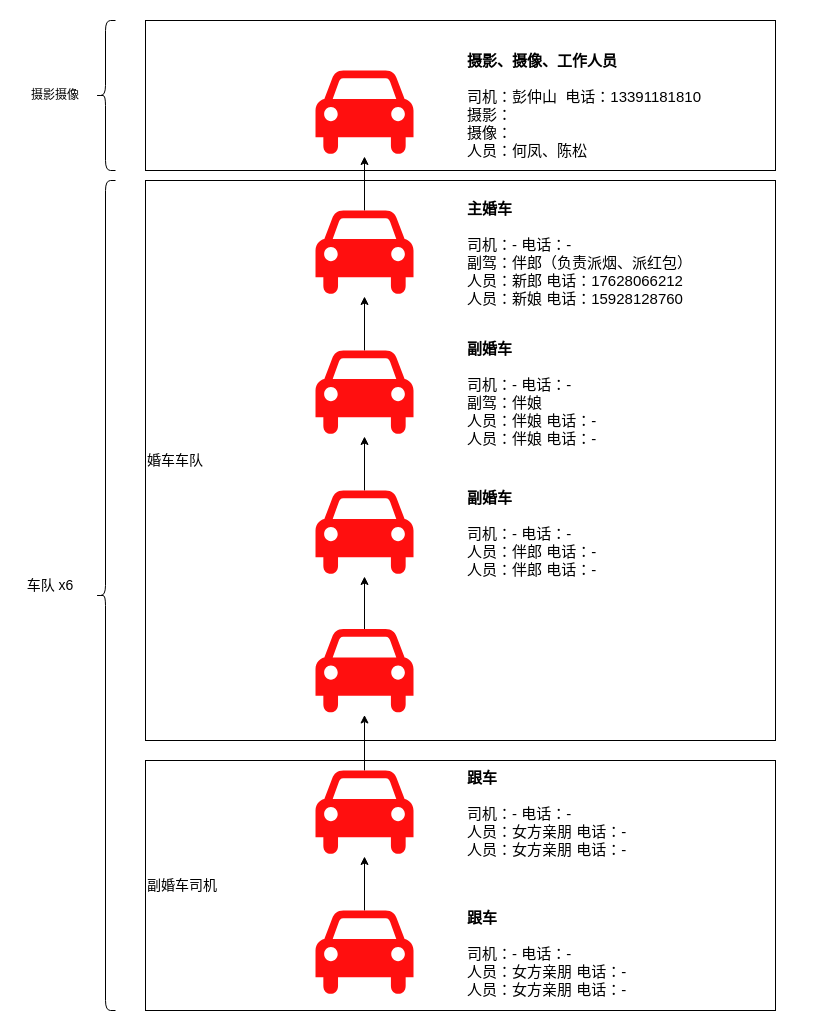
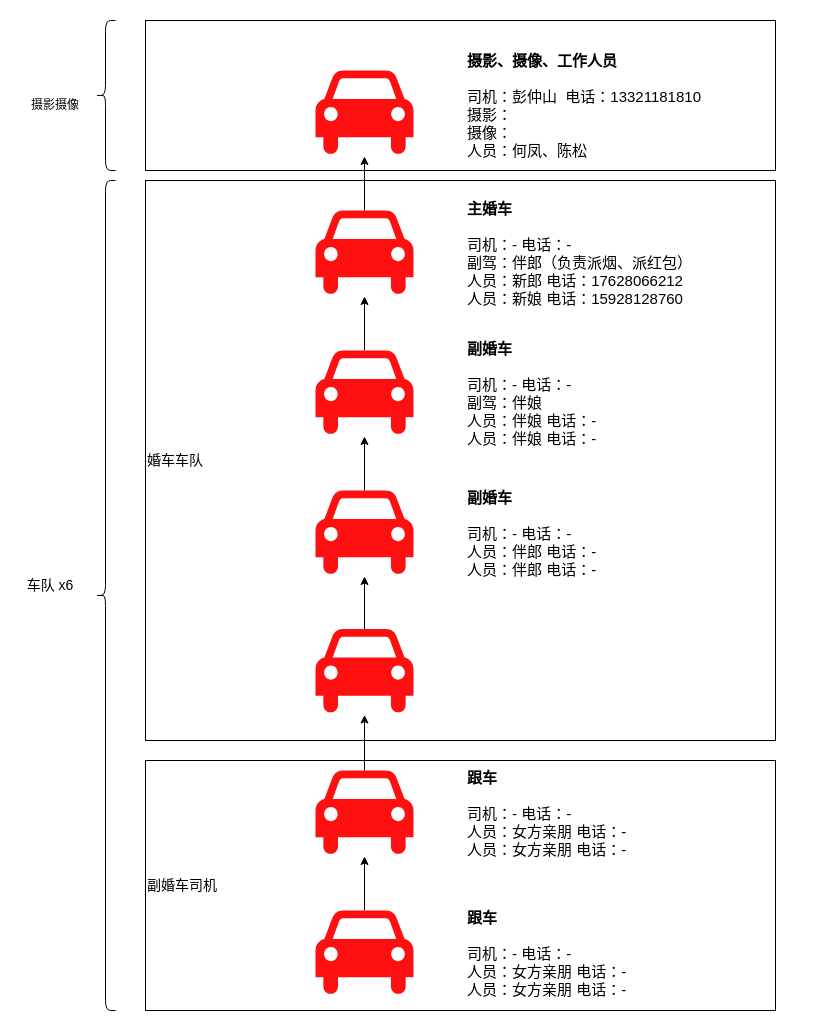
(56, 96) -> (56, 106)
(588, 106) -> (588, 106)
